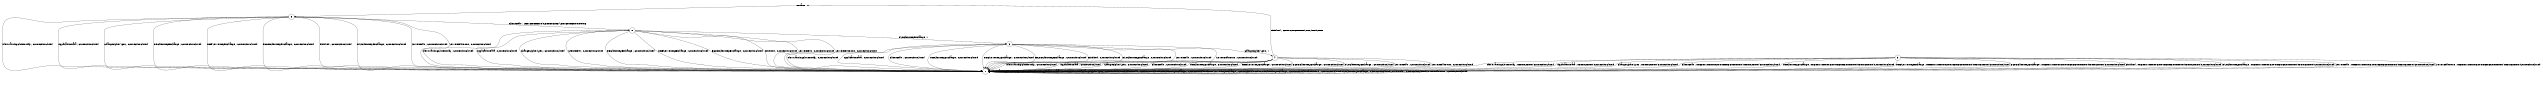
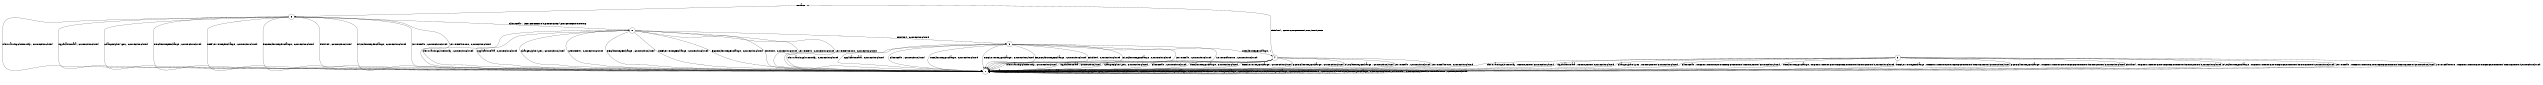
(913, 37) -> (913, 37)
(1257, 51) -> (1257, 51)
